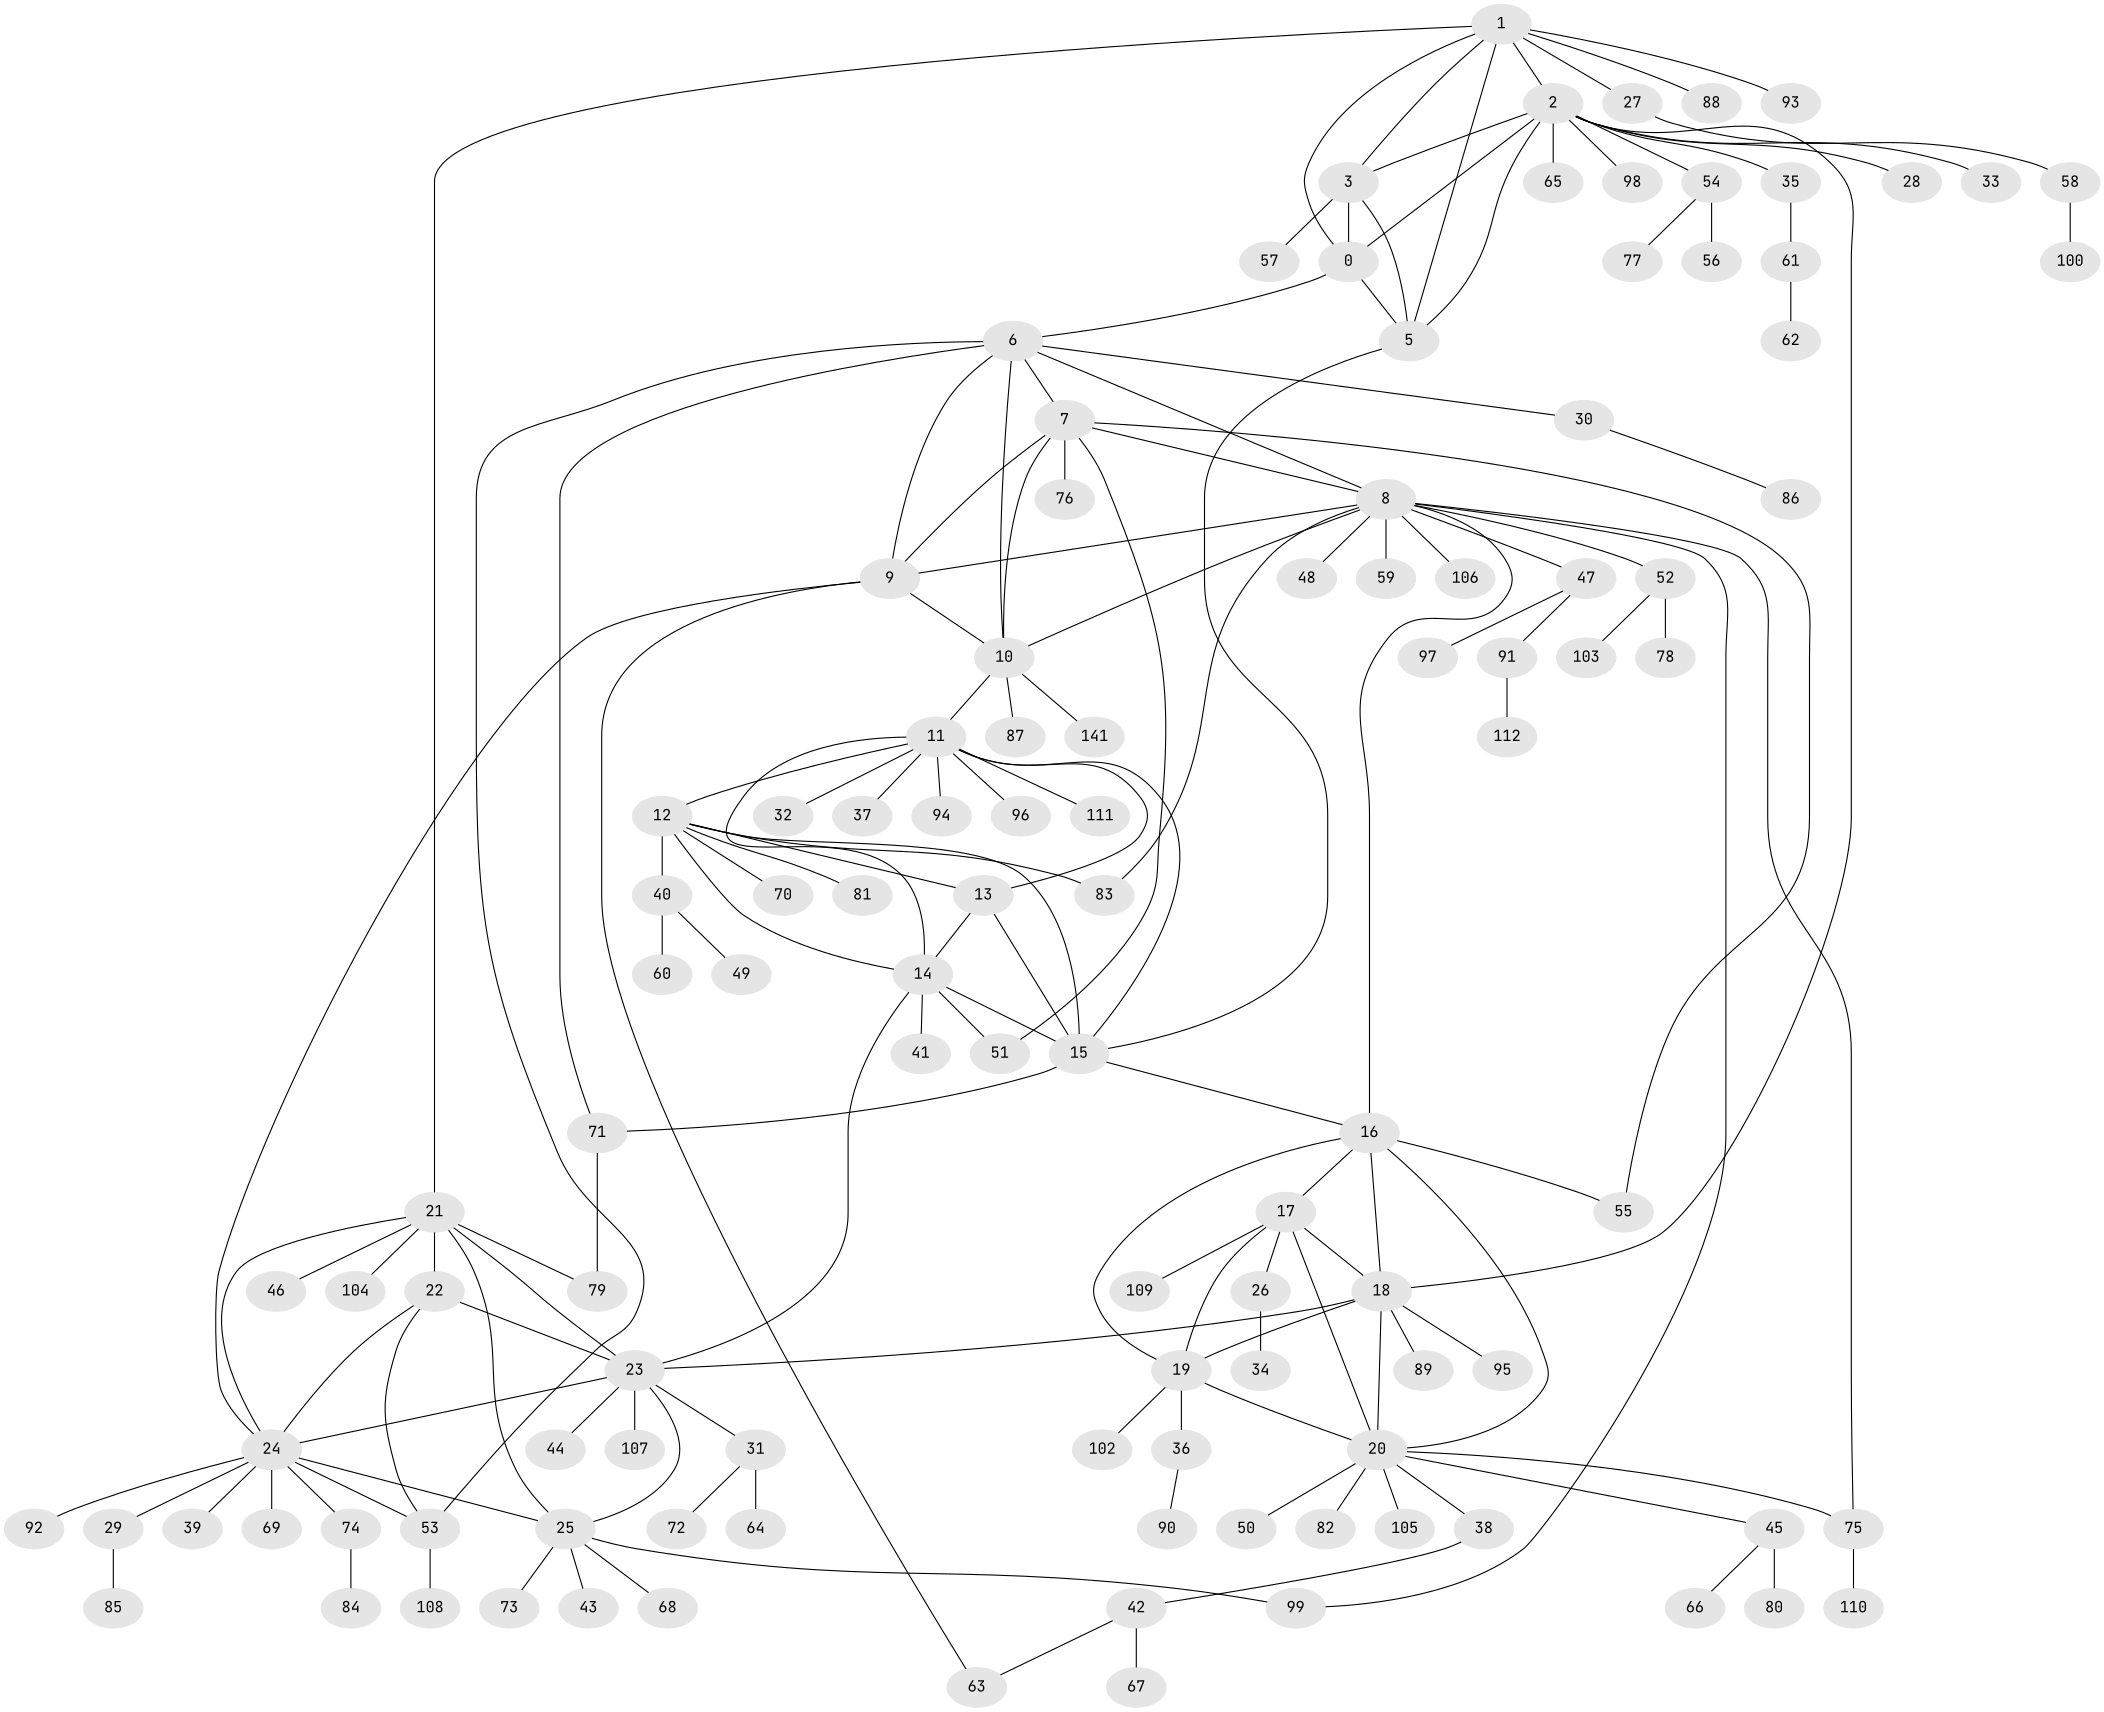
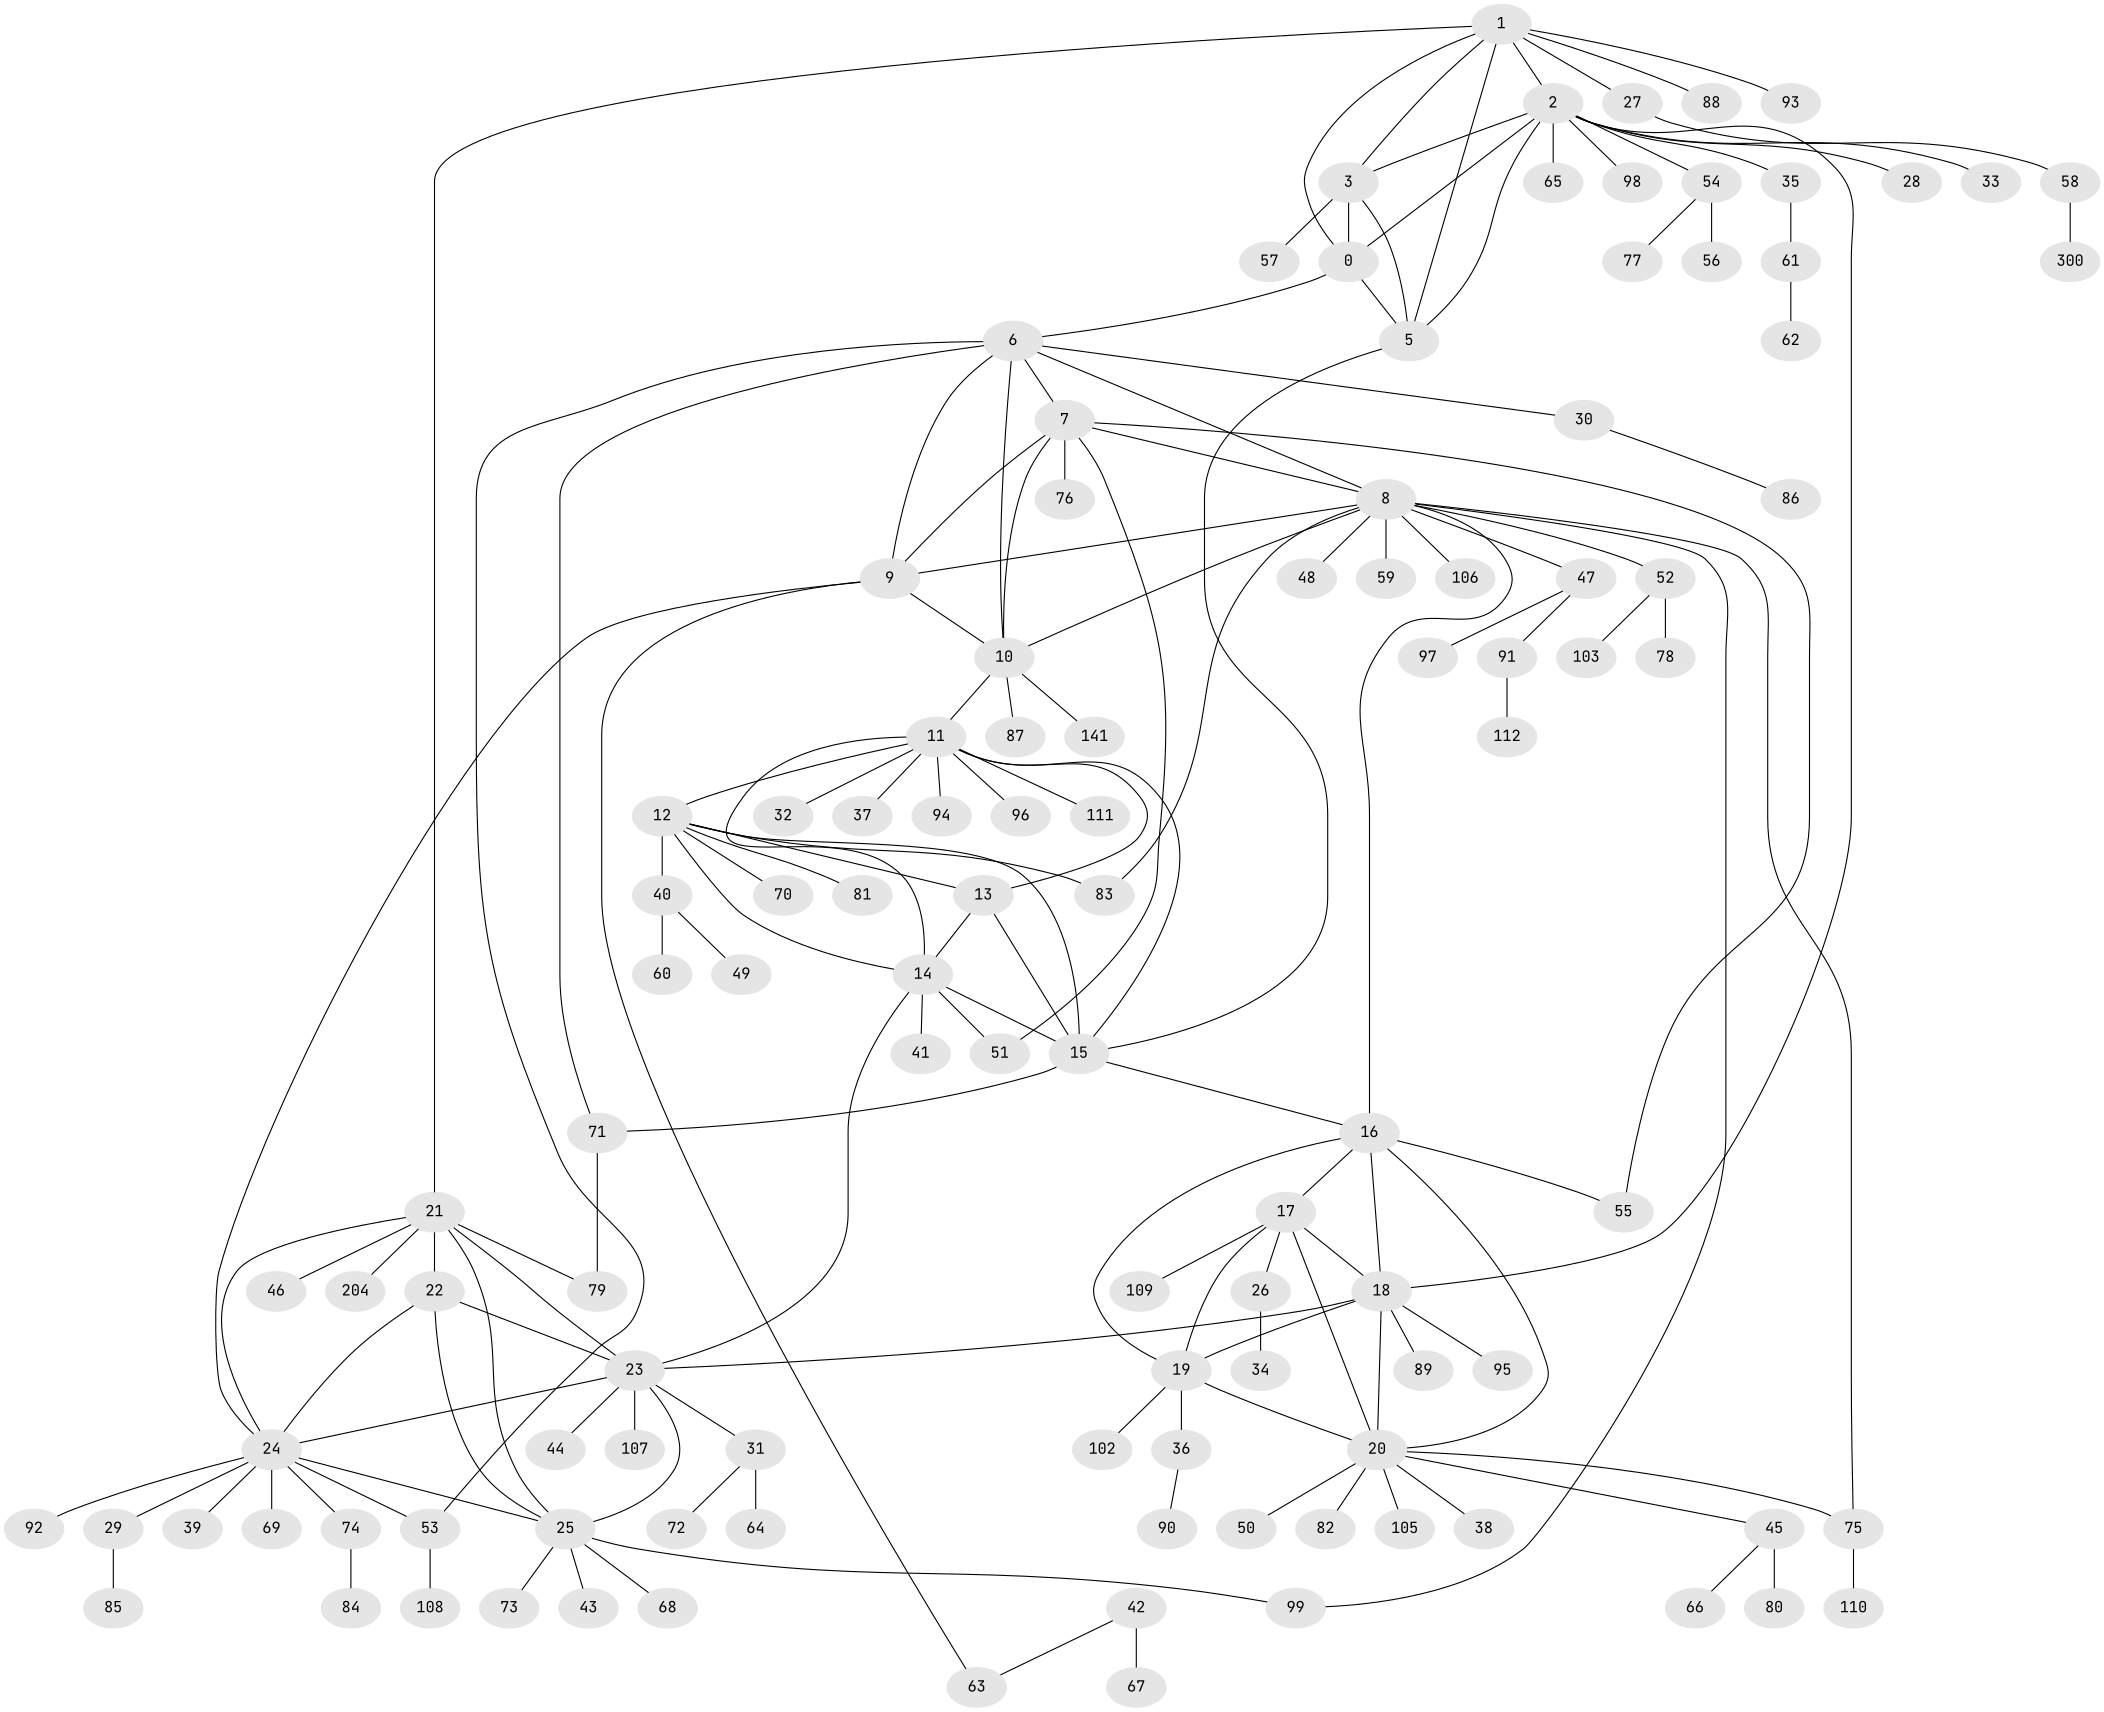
(2070, 262) -> (2070, 262)
(355, 1291) -> (355, 1291)
(385, 1409) -> (459, 1431)
(1314, 1577) -> none
